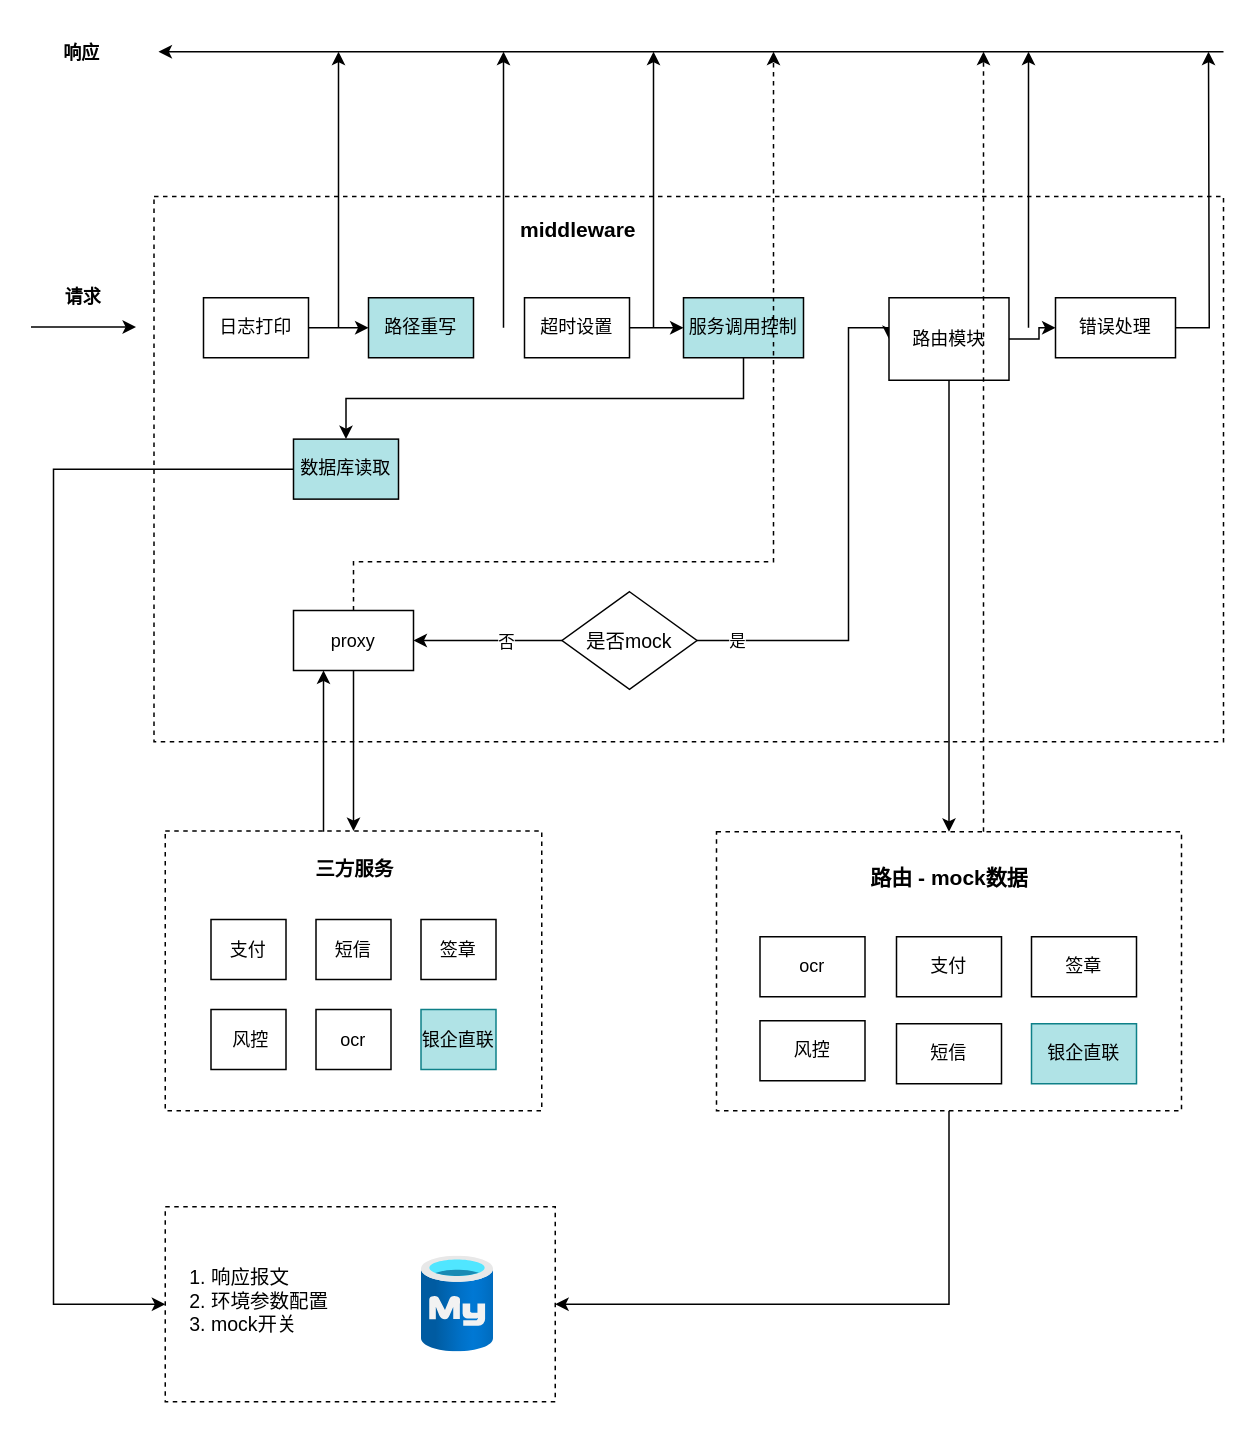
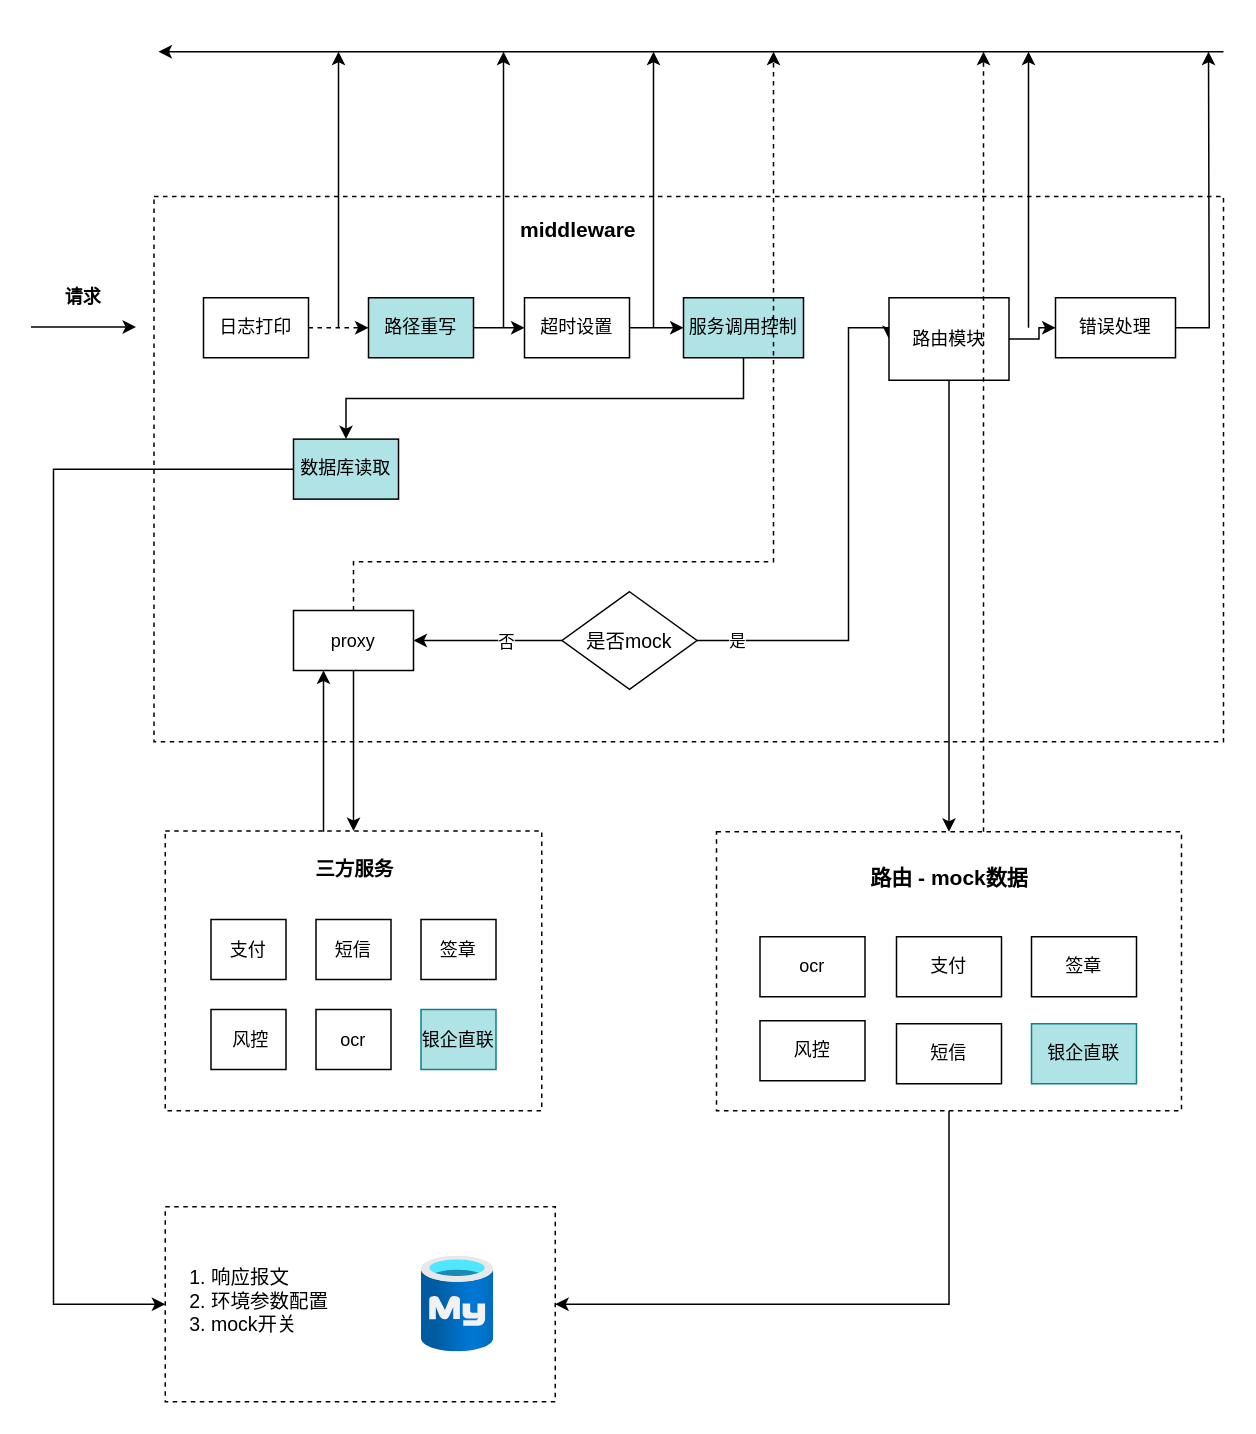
(82, 53) -> none
(332, 328) -> (332, 328)
none -> (493, 328)
